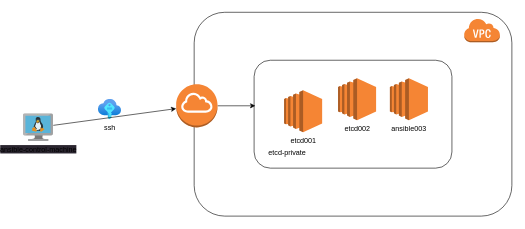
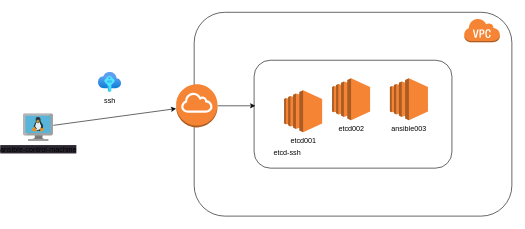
(357, 99) -> (351, 99)
(110, 110) -> (110, 83)
(287, 153) -> (287, 153)
